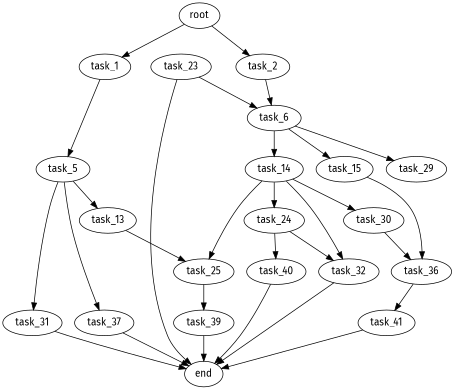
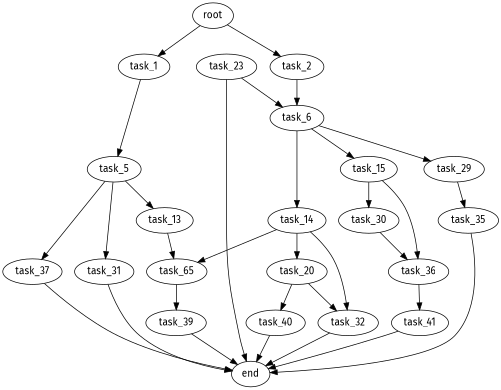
(321, 193) -> (369, 191)
(274, 220) -> (297, 272)
none -> (468, 220)
(204, 272) -> (177, 272)
